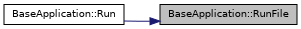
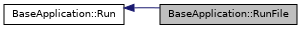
(137, 21) -> (147, 8)
